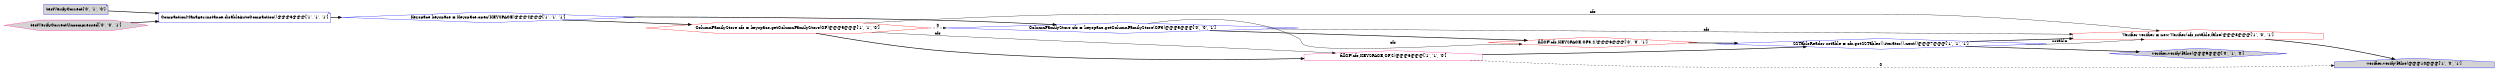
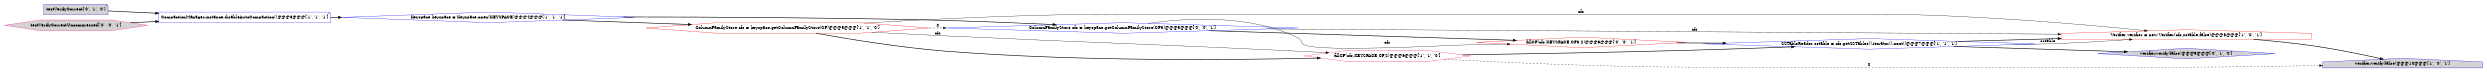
(1393, 56) -> (1387, 56)
